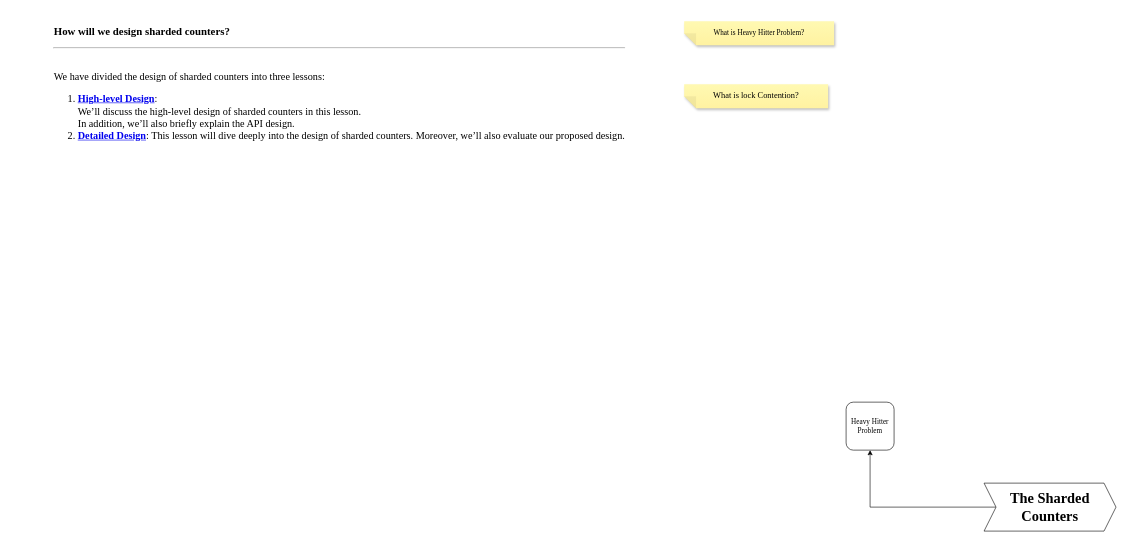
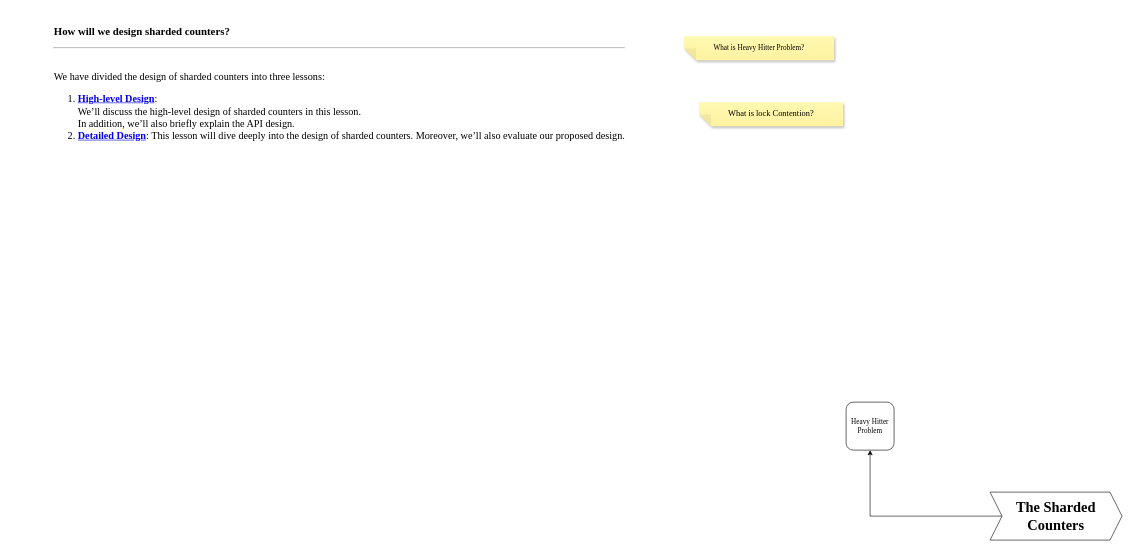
(759, 33) -> (759, 48)
(756, 96) -> (771, 114)
(1050, 507) -> (1056, 516)
